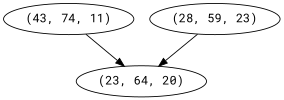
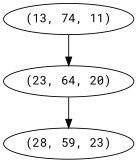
(69, 19) -> (69, 19)
(182, 47) -> (69, 108)
